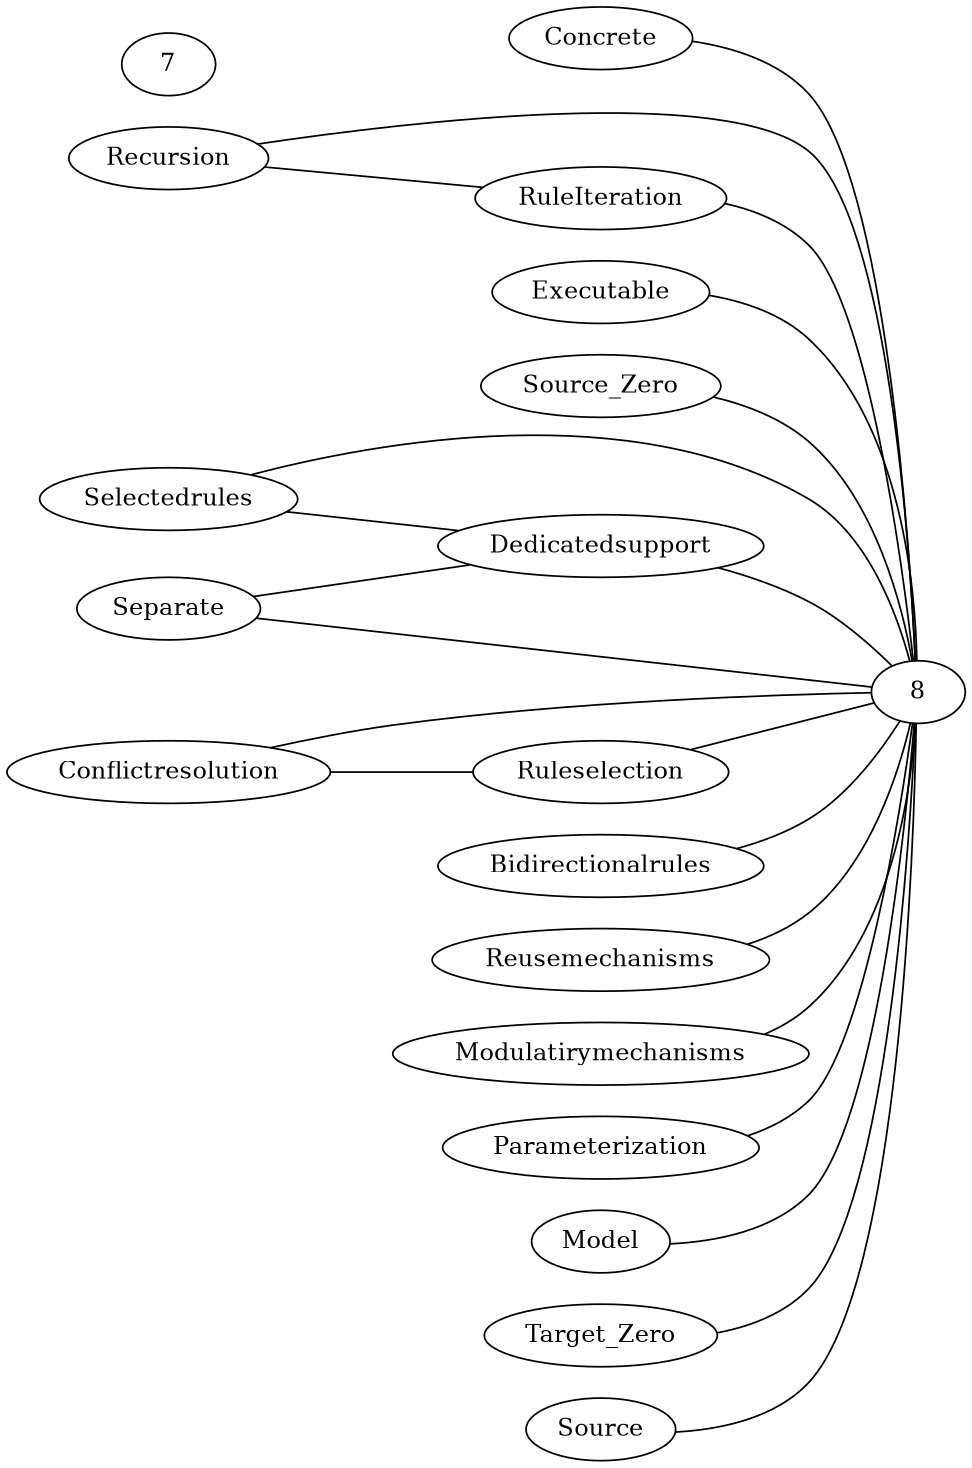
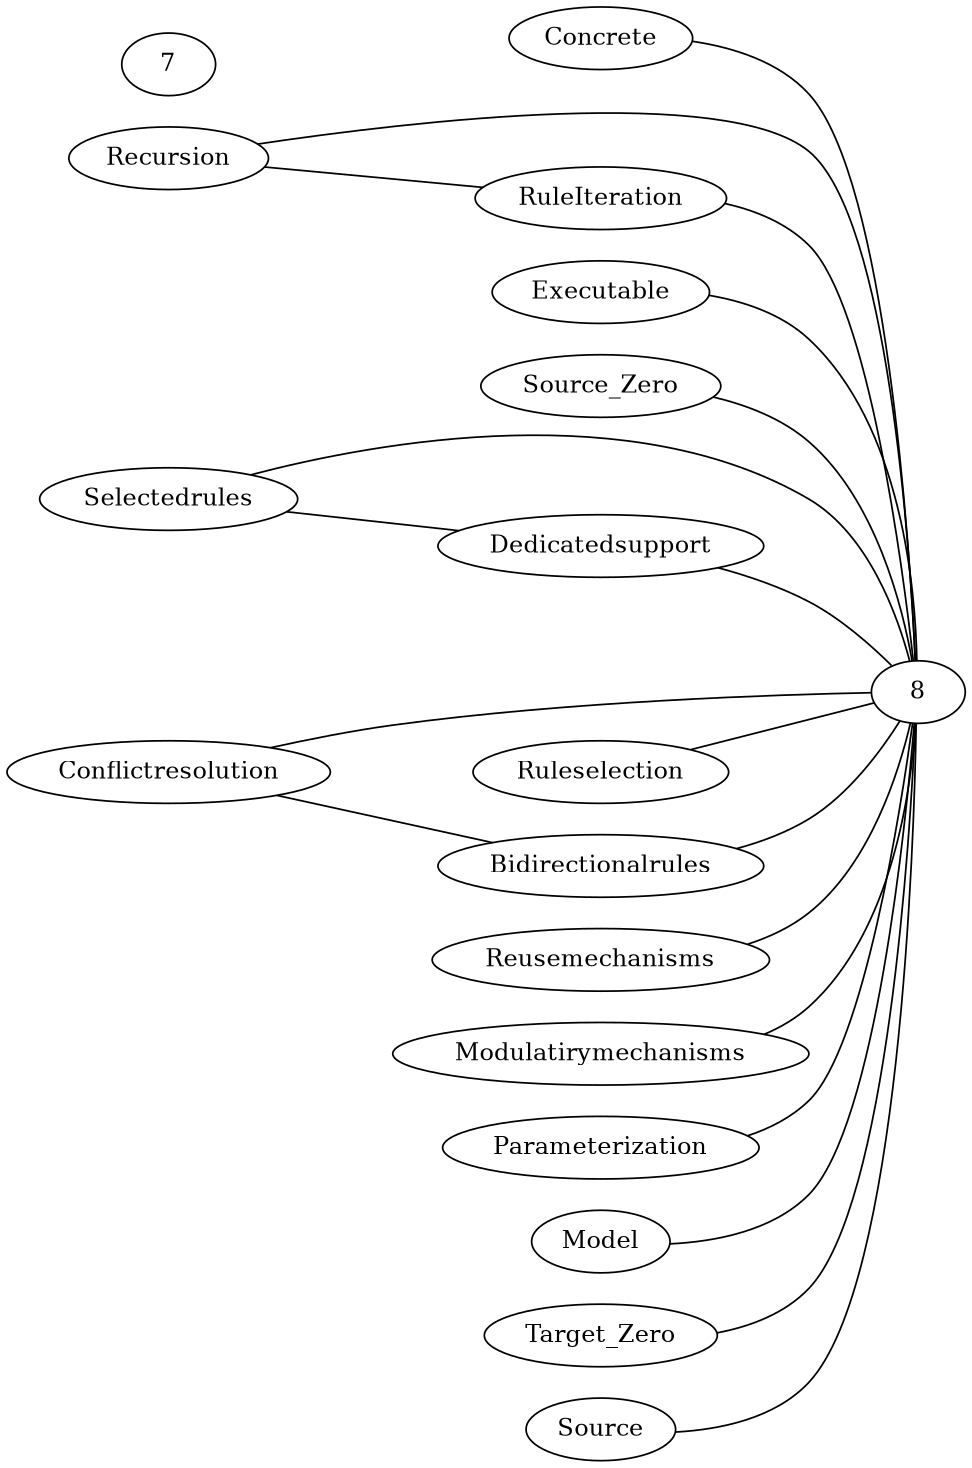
(169, 609) -> none
(402, 772) -> (385, 819)
